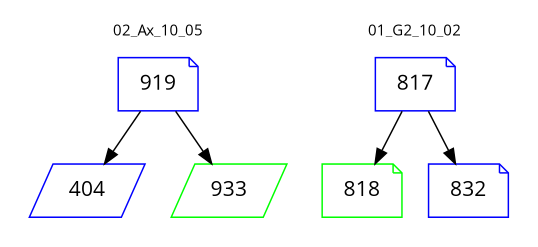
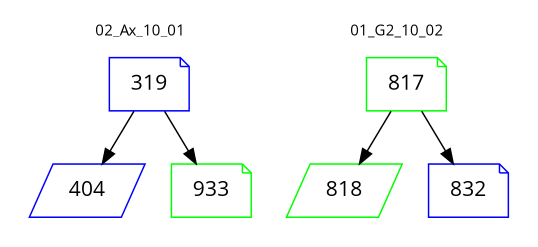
(158, 32) -> (140, 32)
(158, 84) -> (149, 84)
(415, 84) -> (406, 84)
(229, 191) -> (211, 191)
(362, 191) -> (344, 191)
